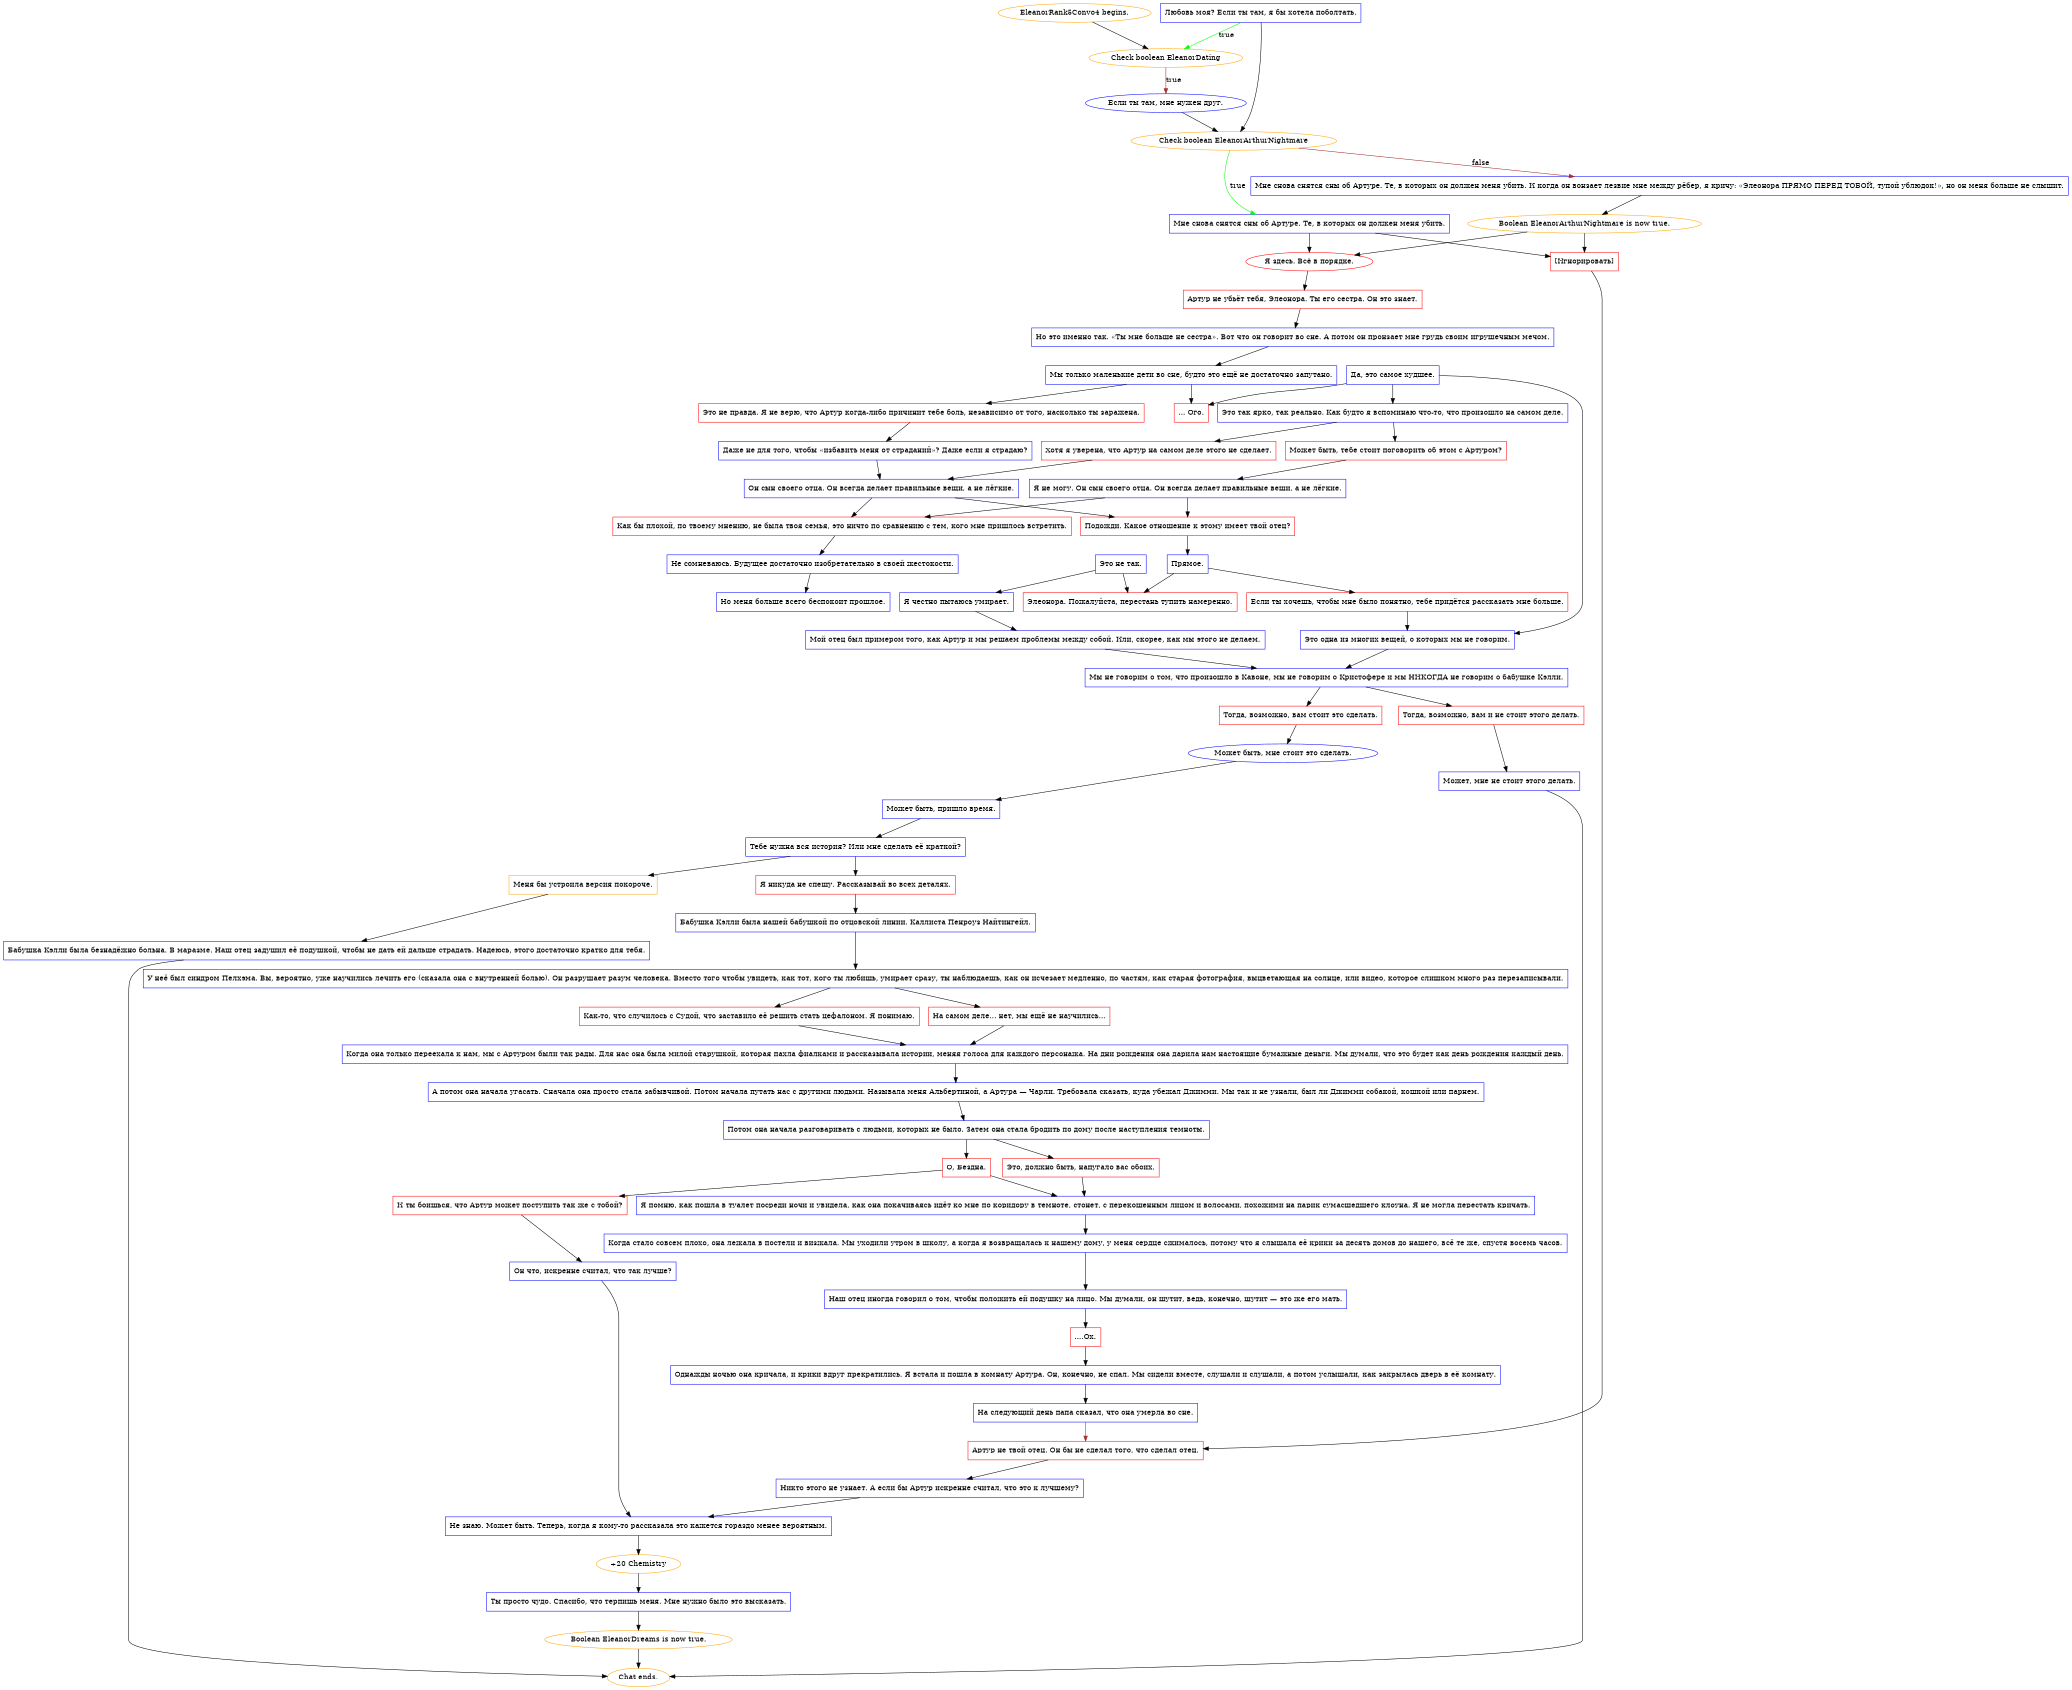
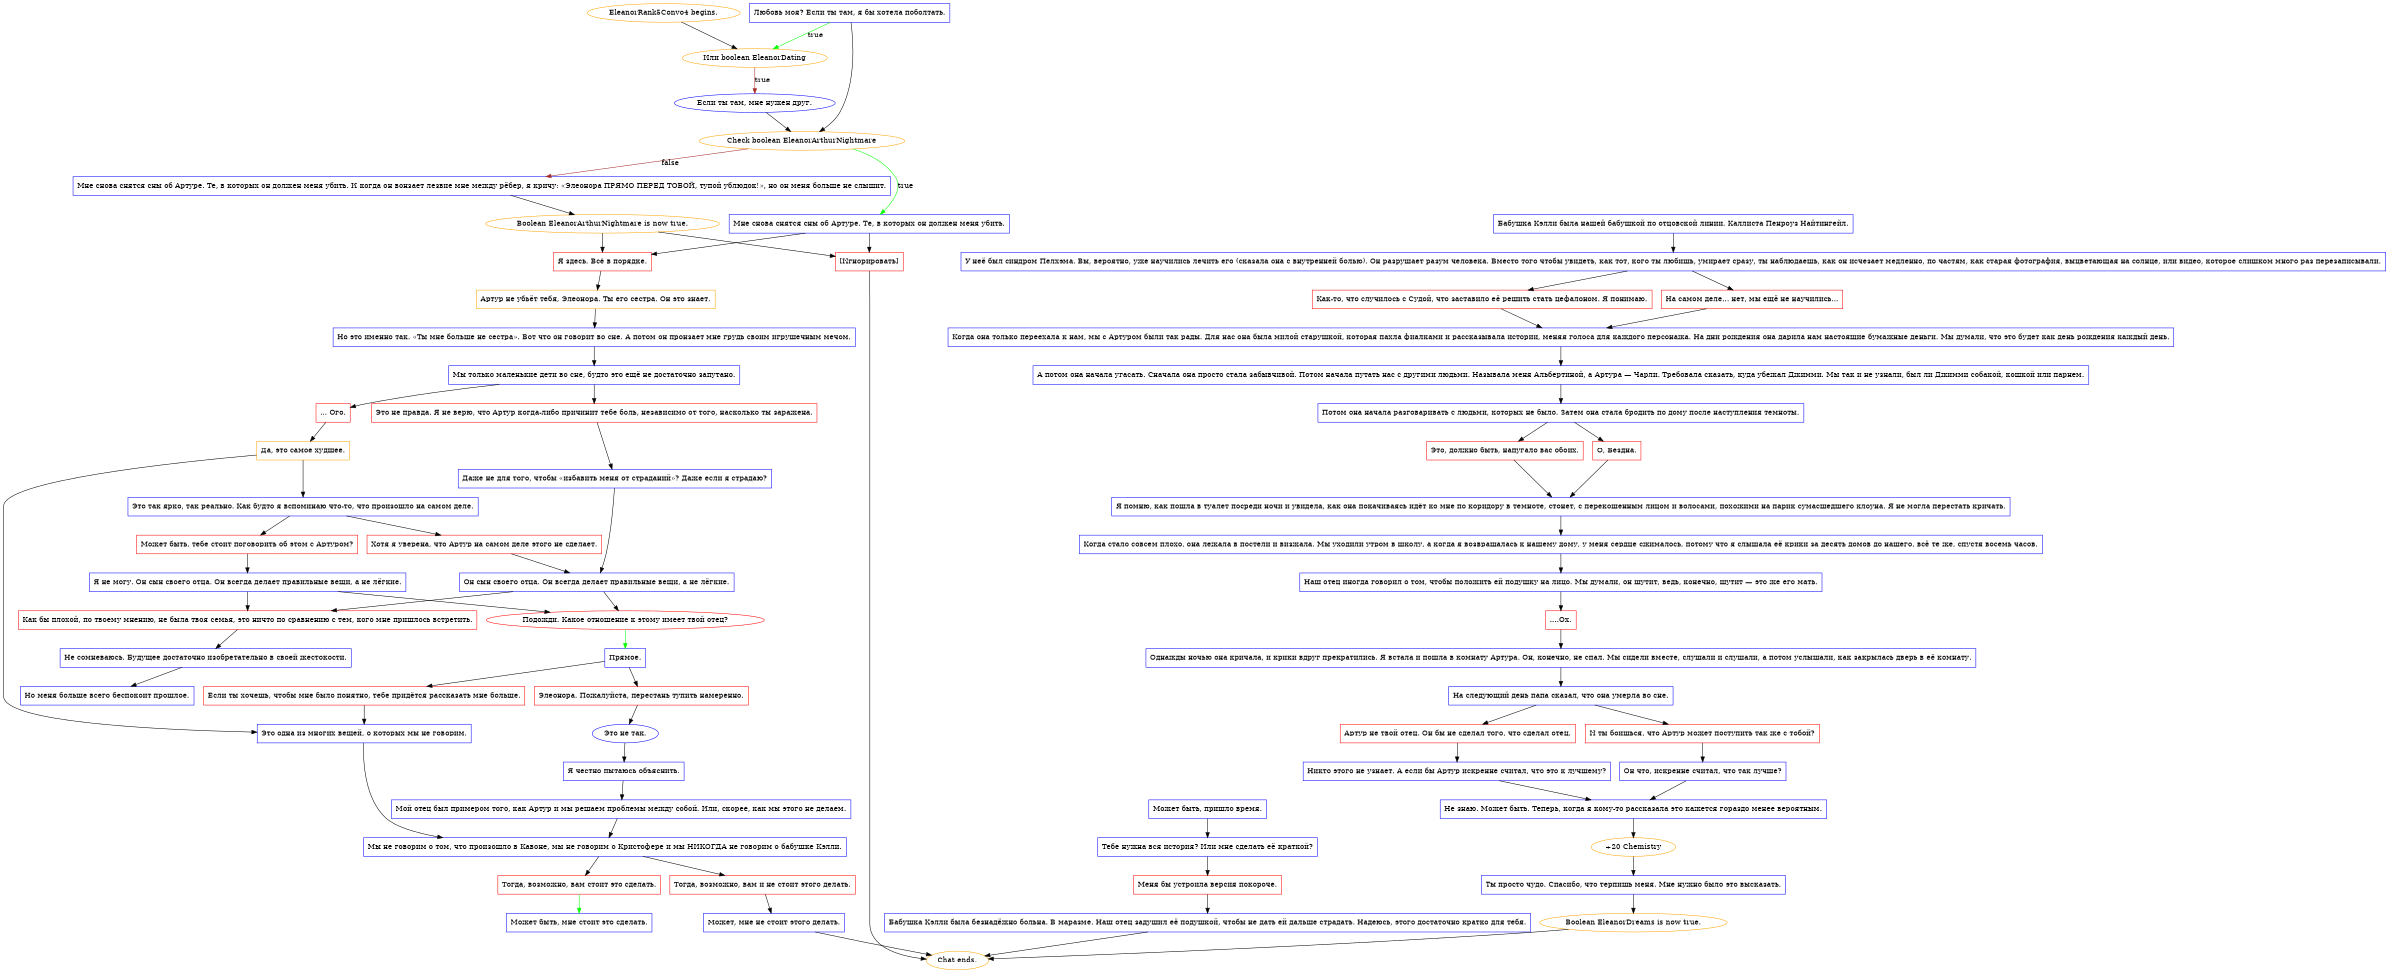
(1166, 58) -> (755, 58)
(1309, 262) -> (602, 262)
(1303, 299) -> (596, 299)
(1393, 375) -> (303, 451)
(1280, 392) -> (320, 430)
(1188, 526) -> (625, 620)
(1188, 543) -> (625, 636)
(1121, 564) -> (625, 734)
(1125, 581) -> (634, 712)
(957, 602) -> (624, 771)
(1293, 732) -> (579, 901)
(1283, 753) -> (579, 923)
(1118, 780) -> none
(583, 885) -> (1208, 885)
(856, 885) -> none
(1602, 1033) -> (870, 631)
(783, 1183) -> (1629, 714)
(1086, 1429) -> (1512, 714)
